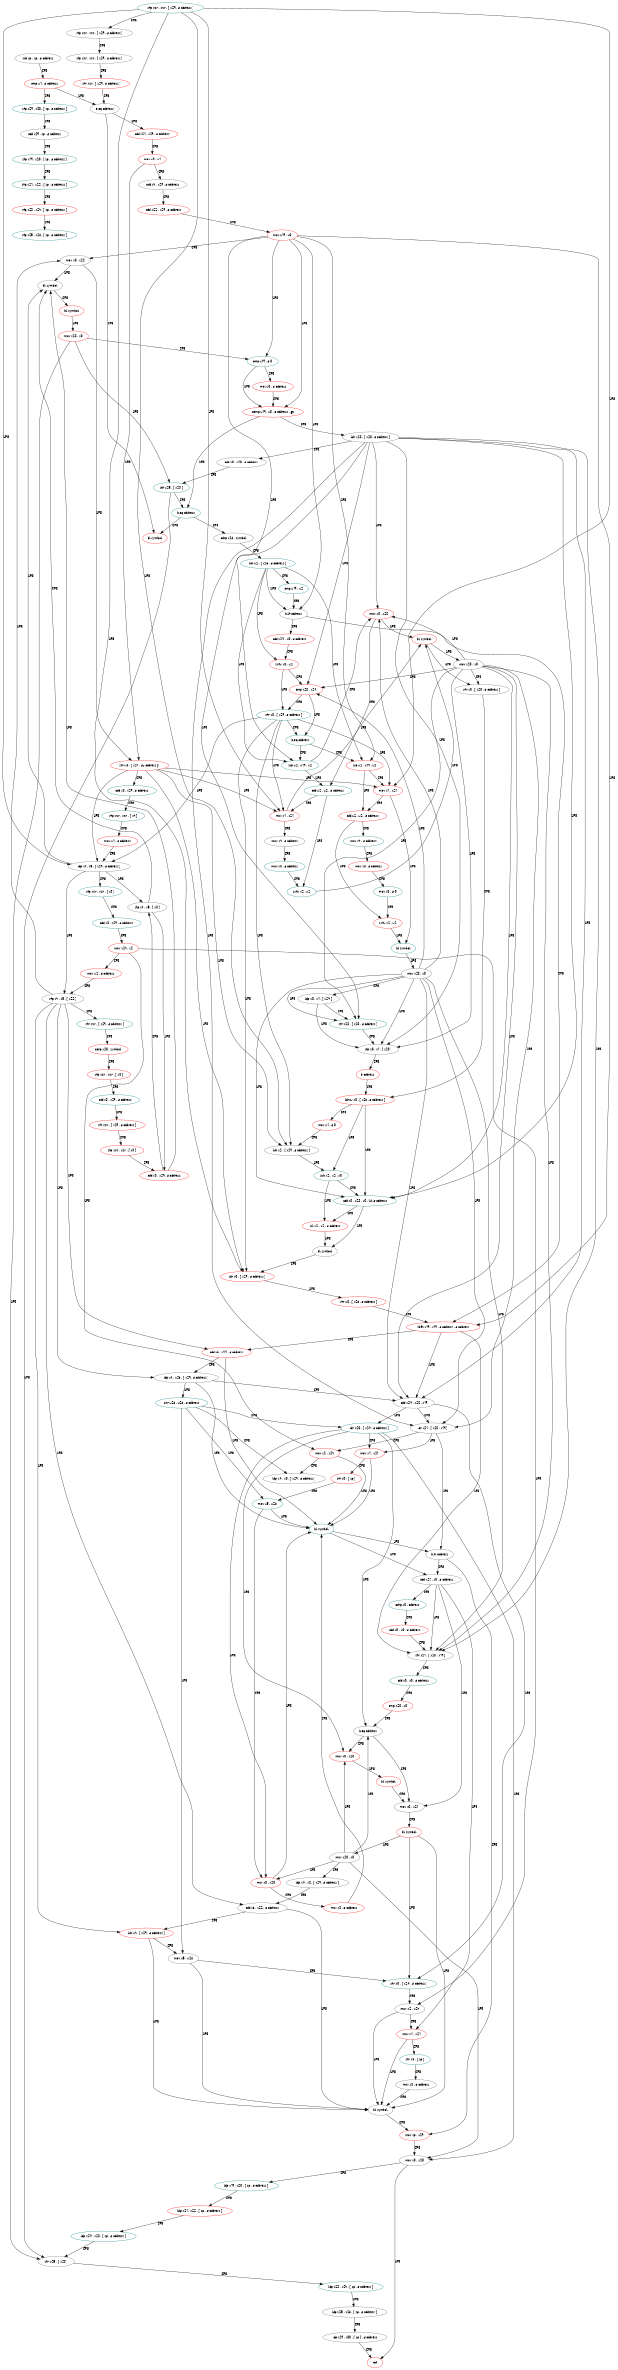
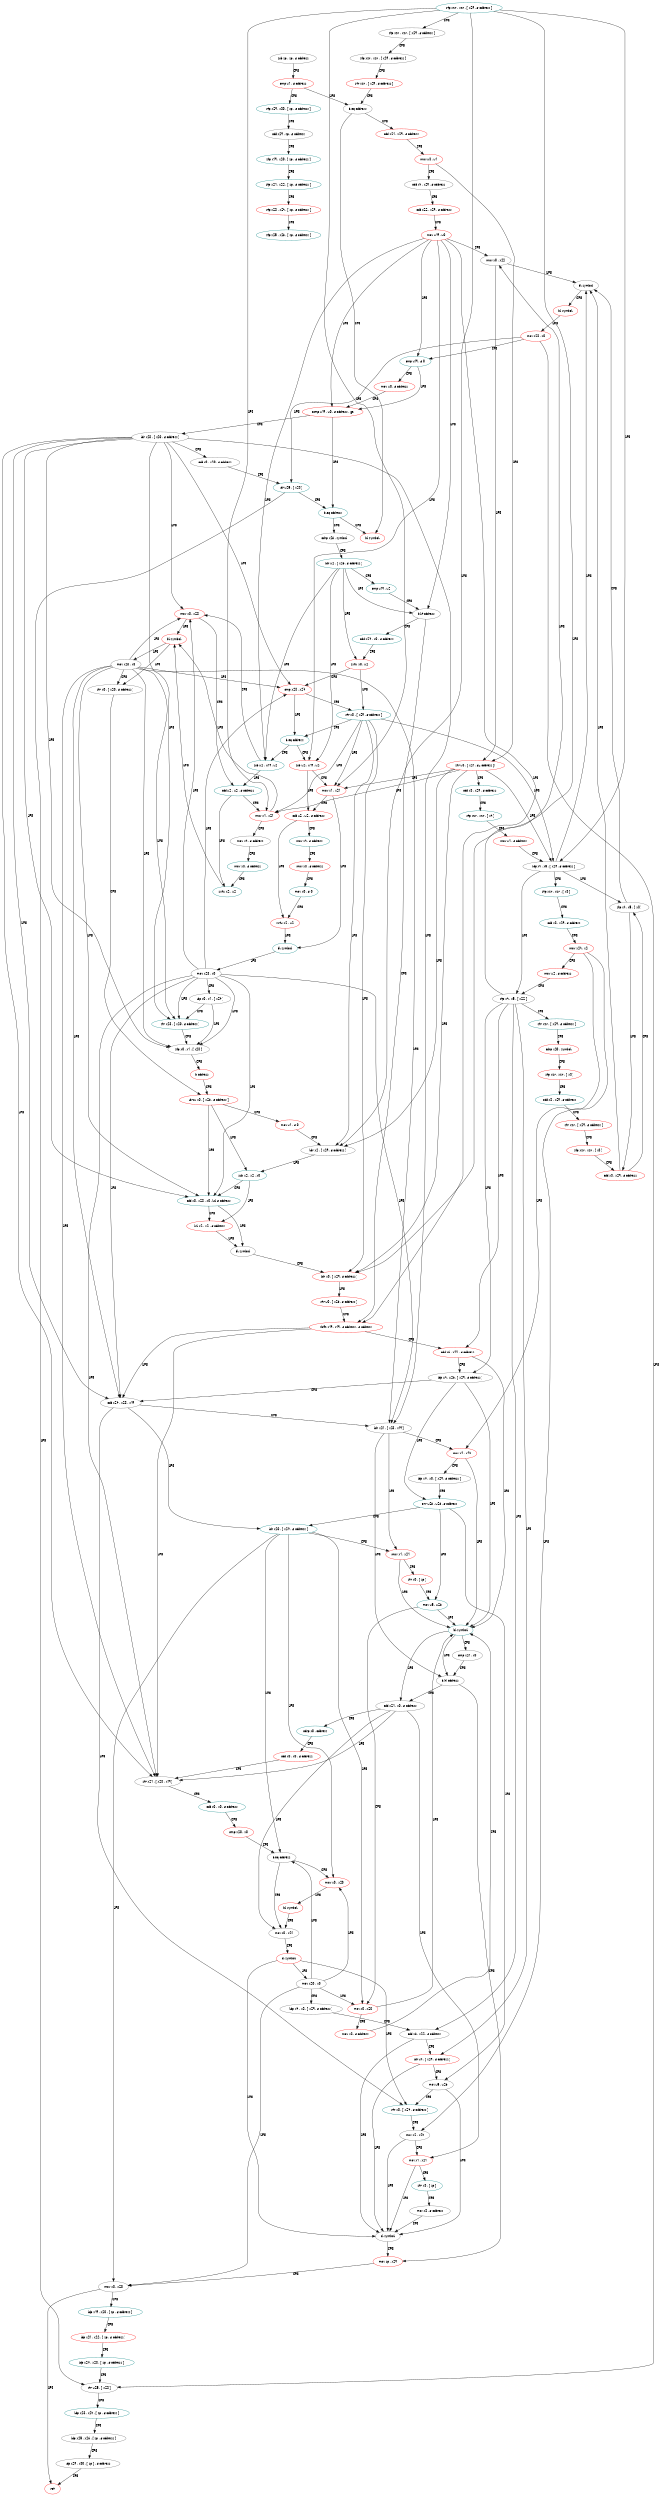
(290, 639) -> (377, 639)
(240, 1440) -> (439, 1490)
none -> (467, 1655)
